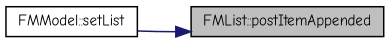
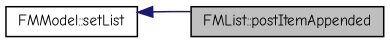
(157, 32) -> (172, 12)
